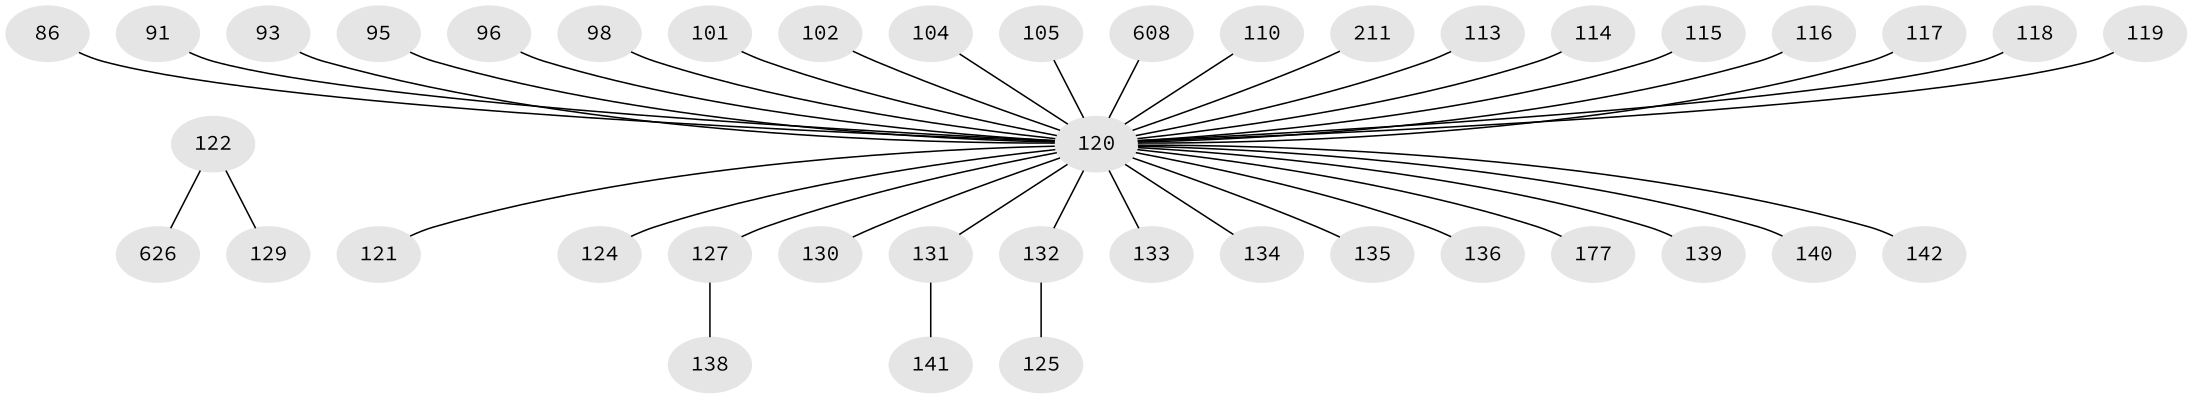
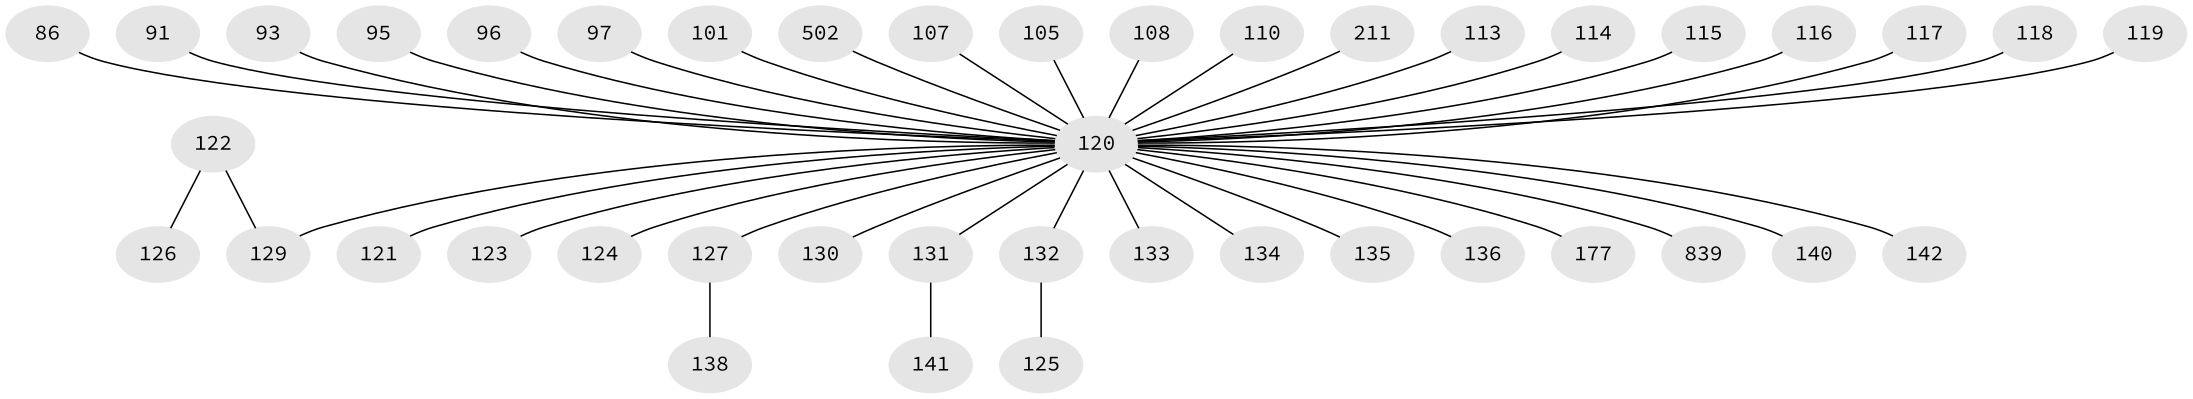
(600, 34) -> (600, 34)
(820, 34) -> (820, 34)
(931, 34) -> (931, 34)
(1152, 34) -> (1152, 34)
none -> (674, 165)
(158, 255) -> (158, 255)
none -> (489, 255)
(1704, 255) -> (1704, 255)
